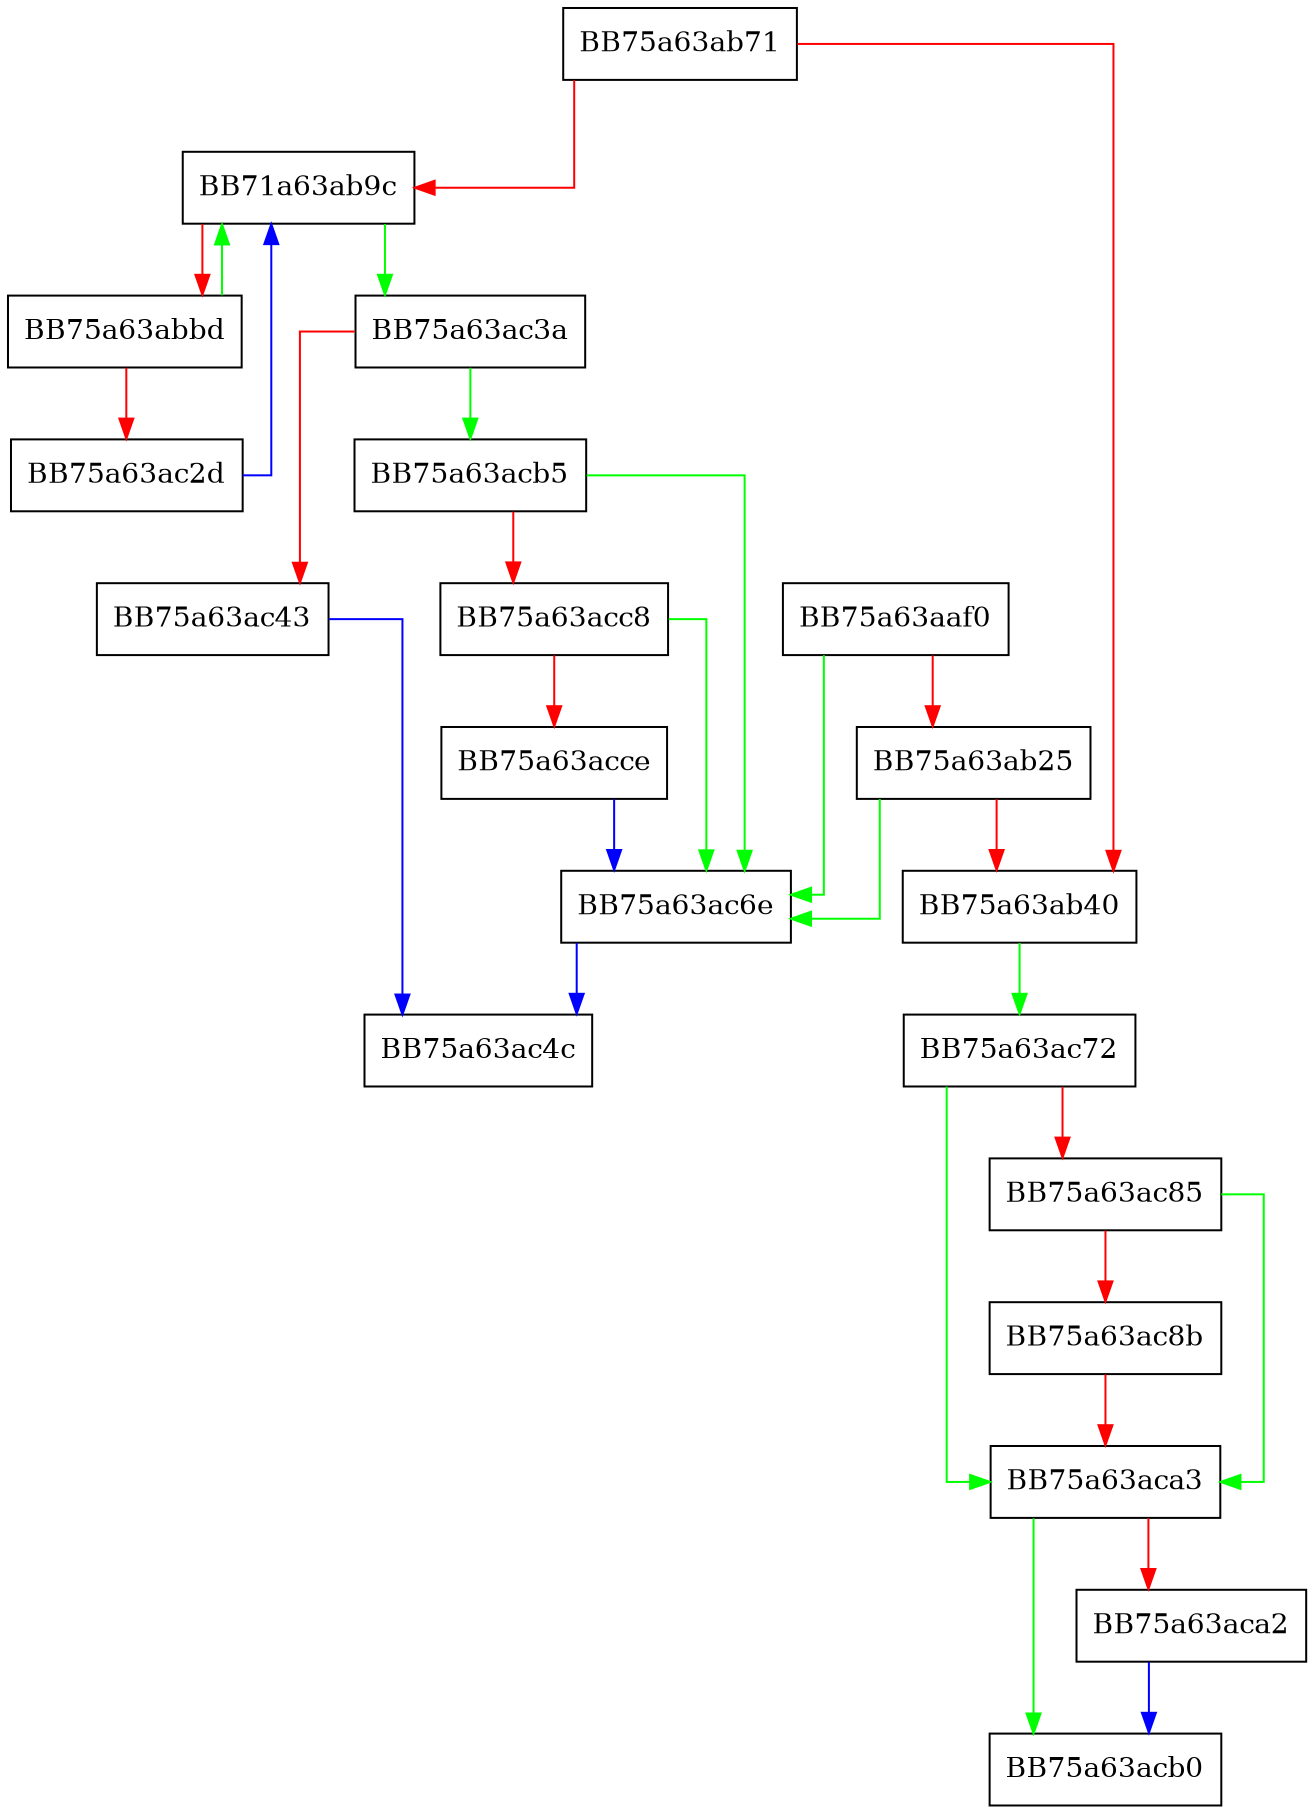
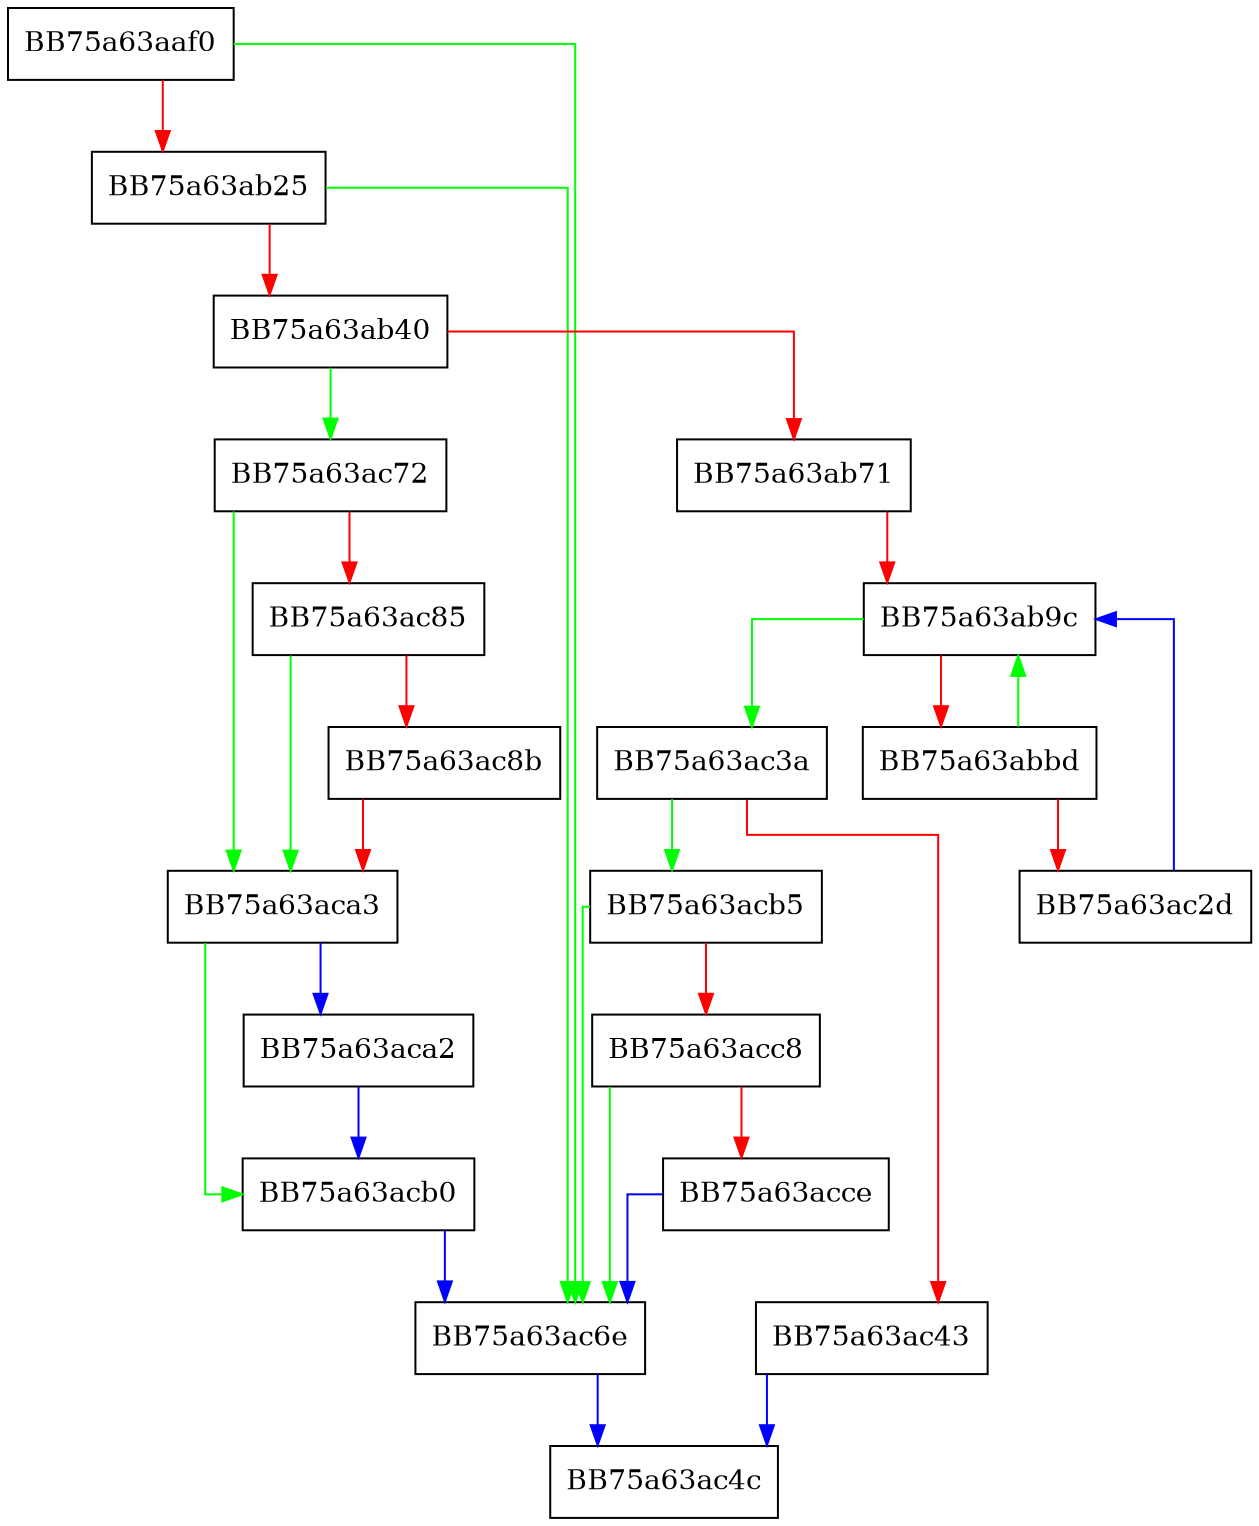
(299, 188) -> (980, 619)
(1113, 289) -> (664, 332)
none -> (445, 1256)
(1148, 1544) -> (321, 968)
